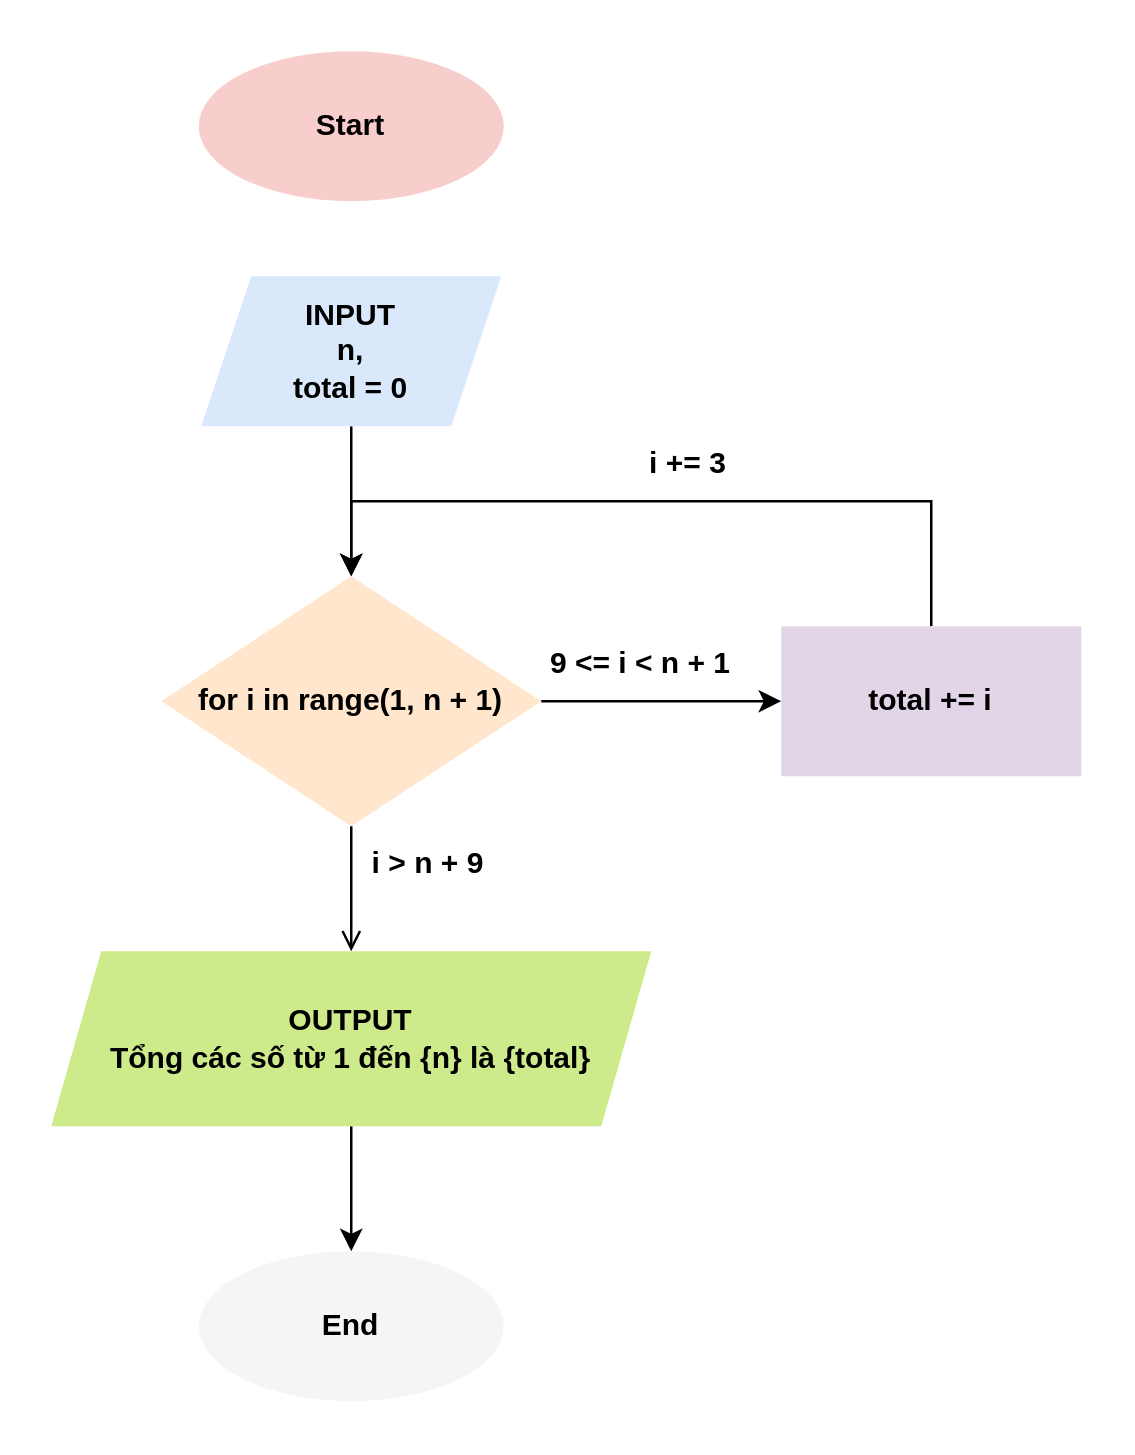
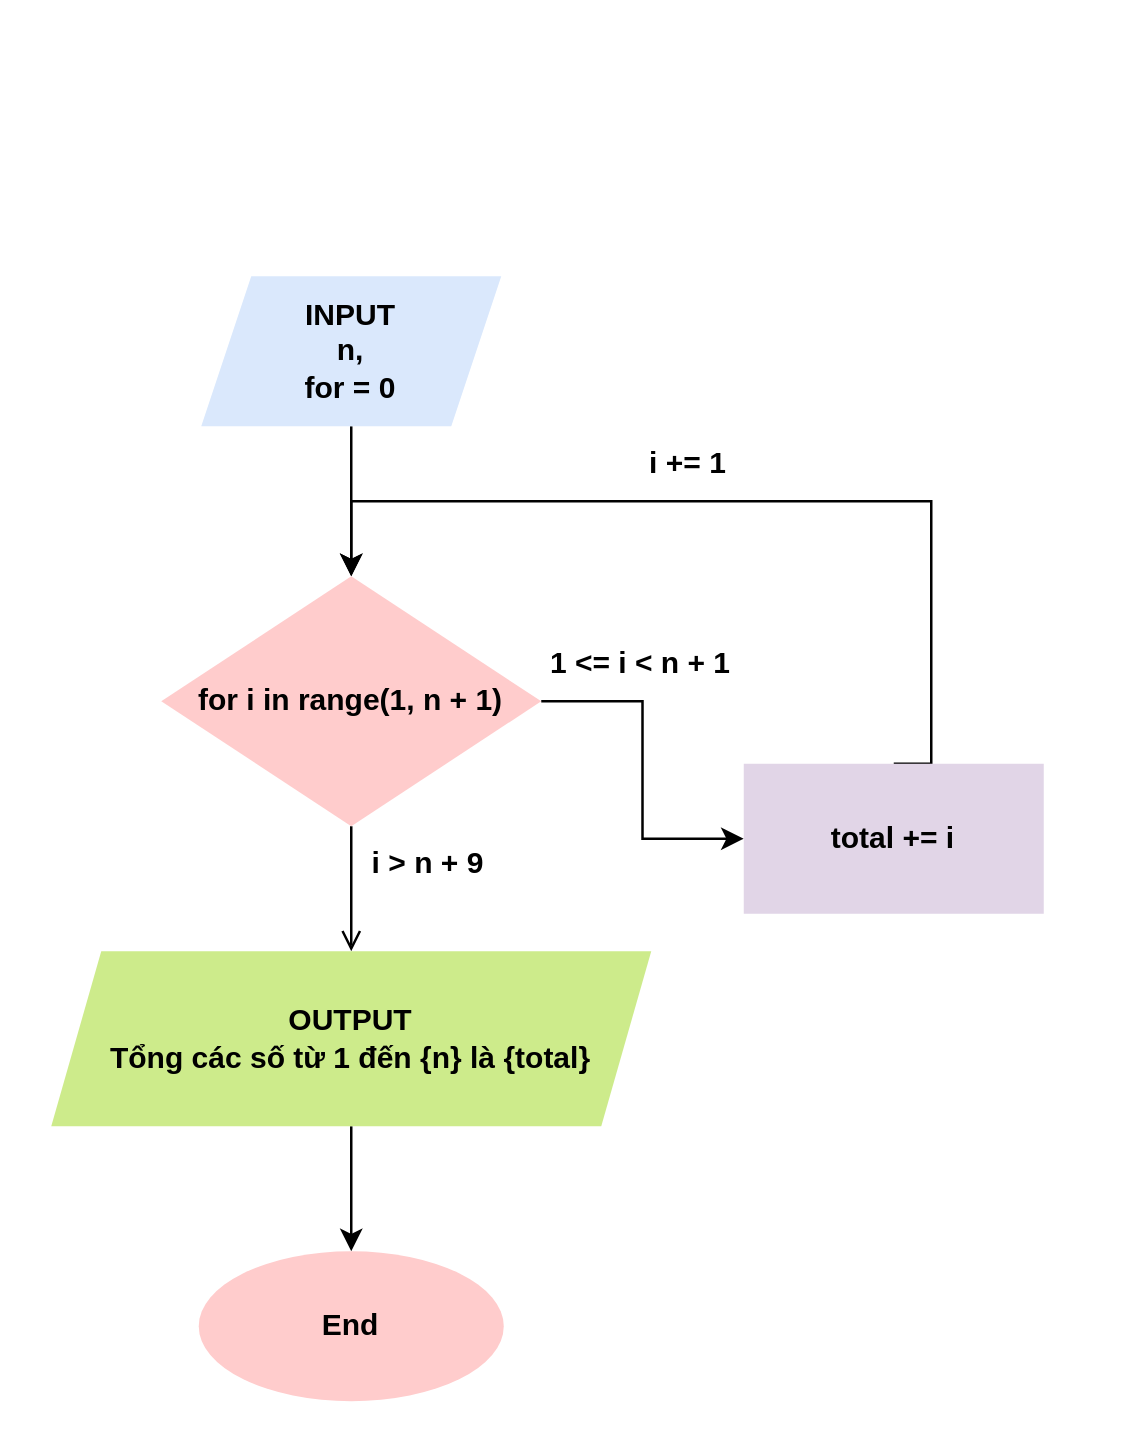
(351, 126) -> none
(351, 351) -> (351, 351)
(689, 464) -> (689, 464)
(641, 664) -> (641, 664)
(351, 701) -> (351, 701)
(931, 701) -> (894, 839)
(351, 1326) -> (351, 1326)
